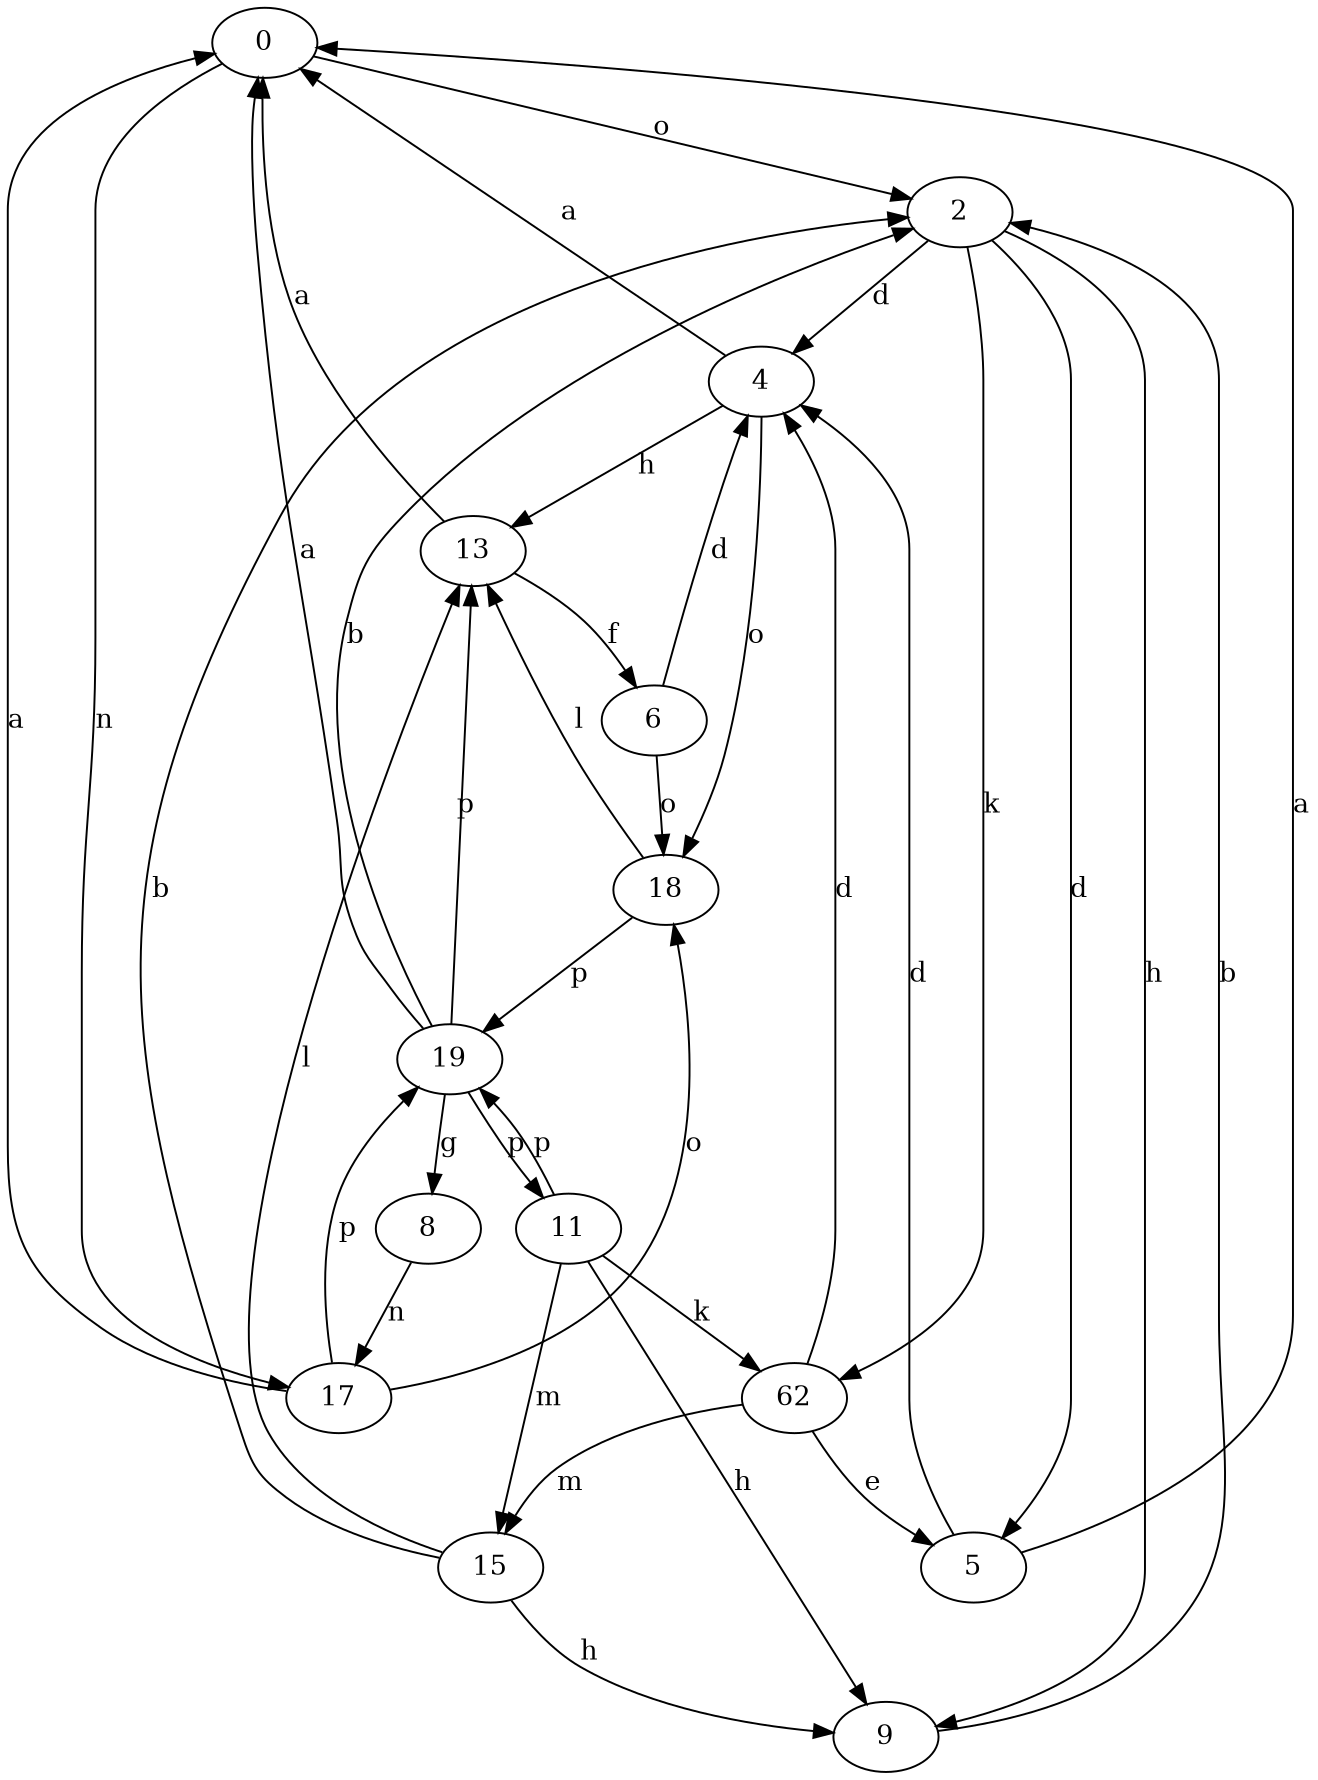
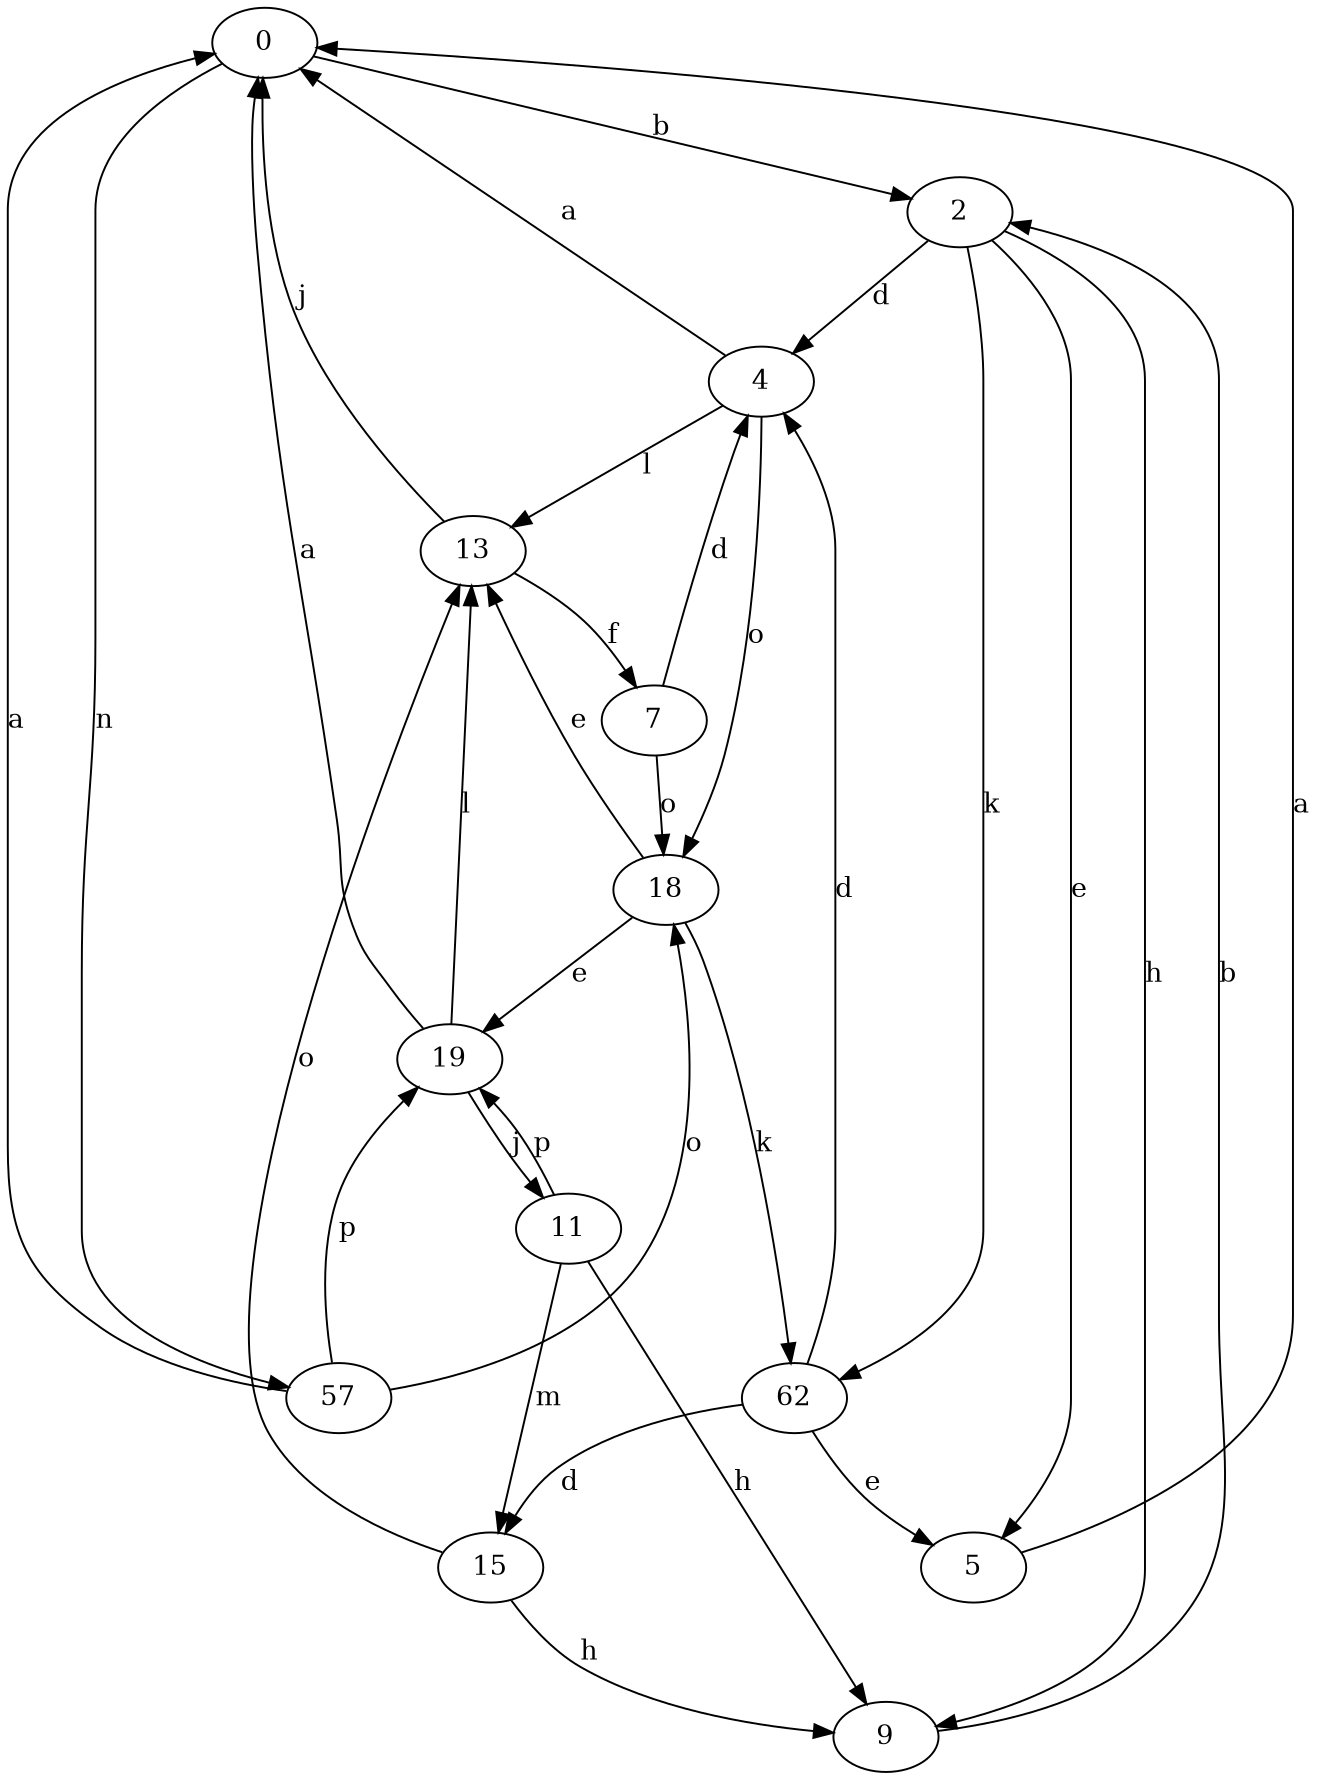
(662, 128) -> (662, 128)
(303, 297) -> (303, 297)
(647, 466) -> (647, 466)
(413, 507) -> none
(579, 720) -> (579, 720)
(654, 720) -> (654, 720)
(179, 745) -> none
(466, 805) -> (466, 805)
(1080, 890) -> (1080, 890)
(909, 962) -> none
(580, 975) -> (580, 975)
(307, 1059) -> (307, 1059)
(517, 1144) -> (517, 1144)
(428, 1229) -> none
(673, 1307) -> (751, 1129)
(339, 1398) -> (339, 1398)
(571, 1483) -> (571, 1483)
